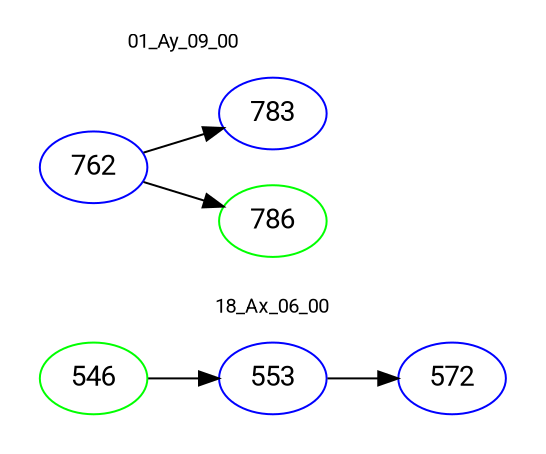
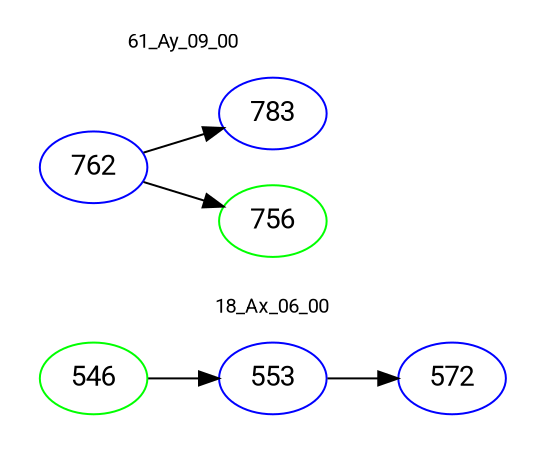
(183, 43) -> (183, 43)
(273, 221) -> (273, 221)
